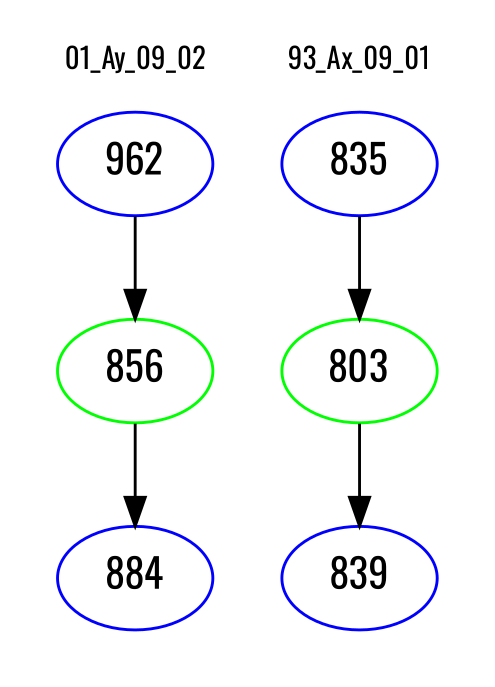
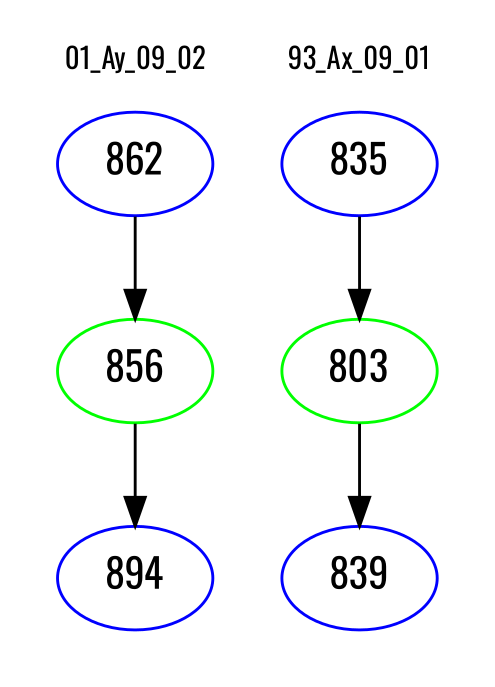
(135, 164) -> (135, 164)
(135, 578) -> (135, 578)
